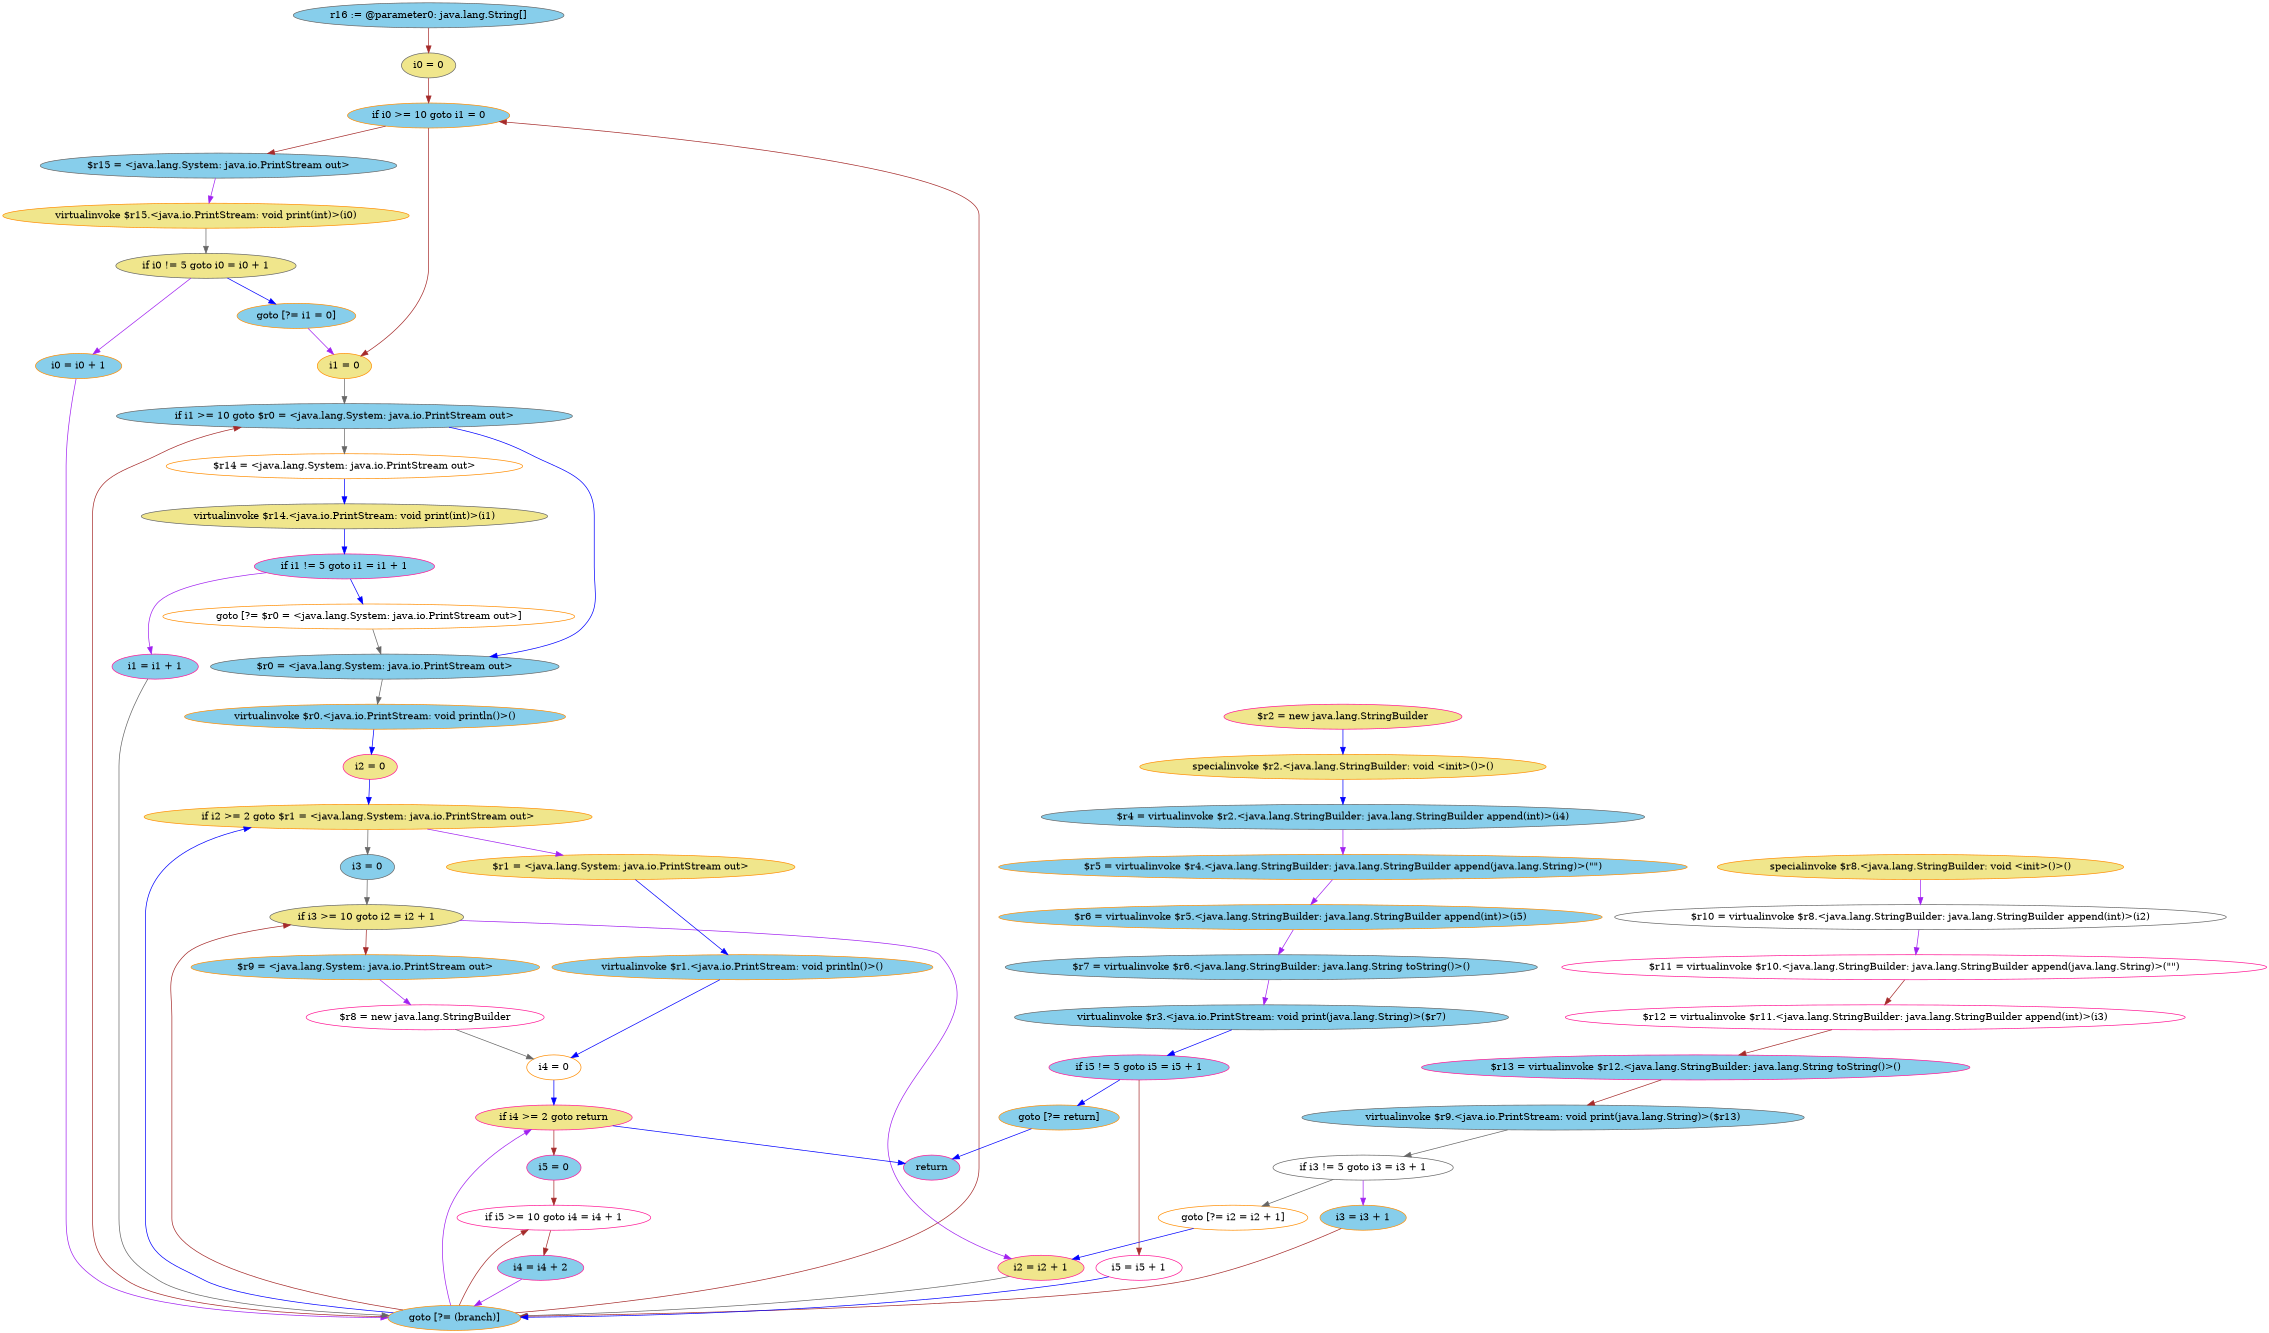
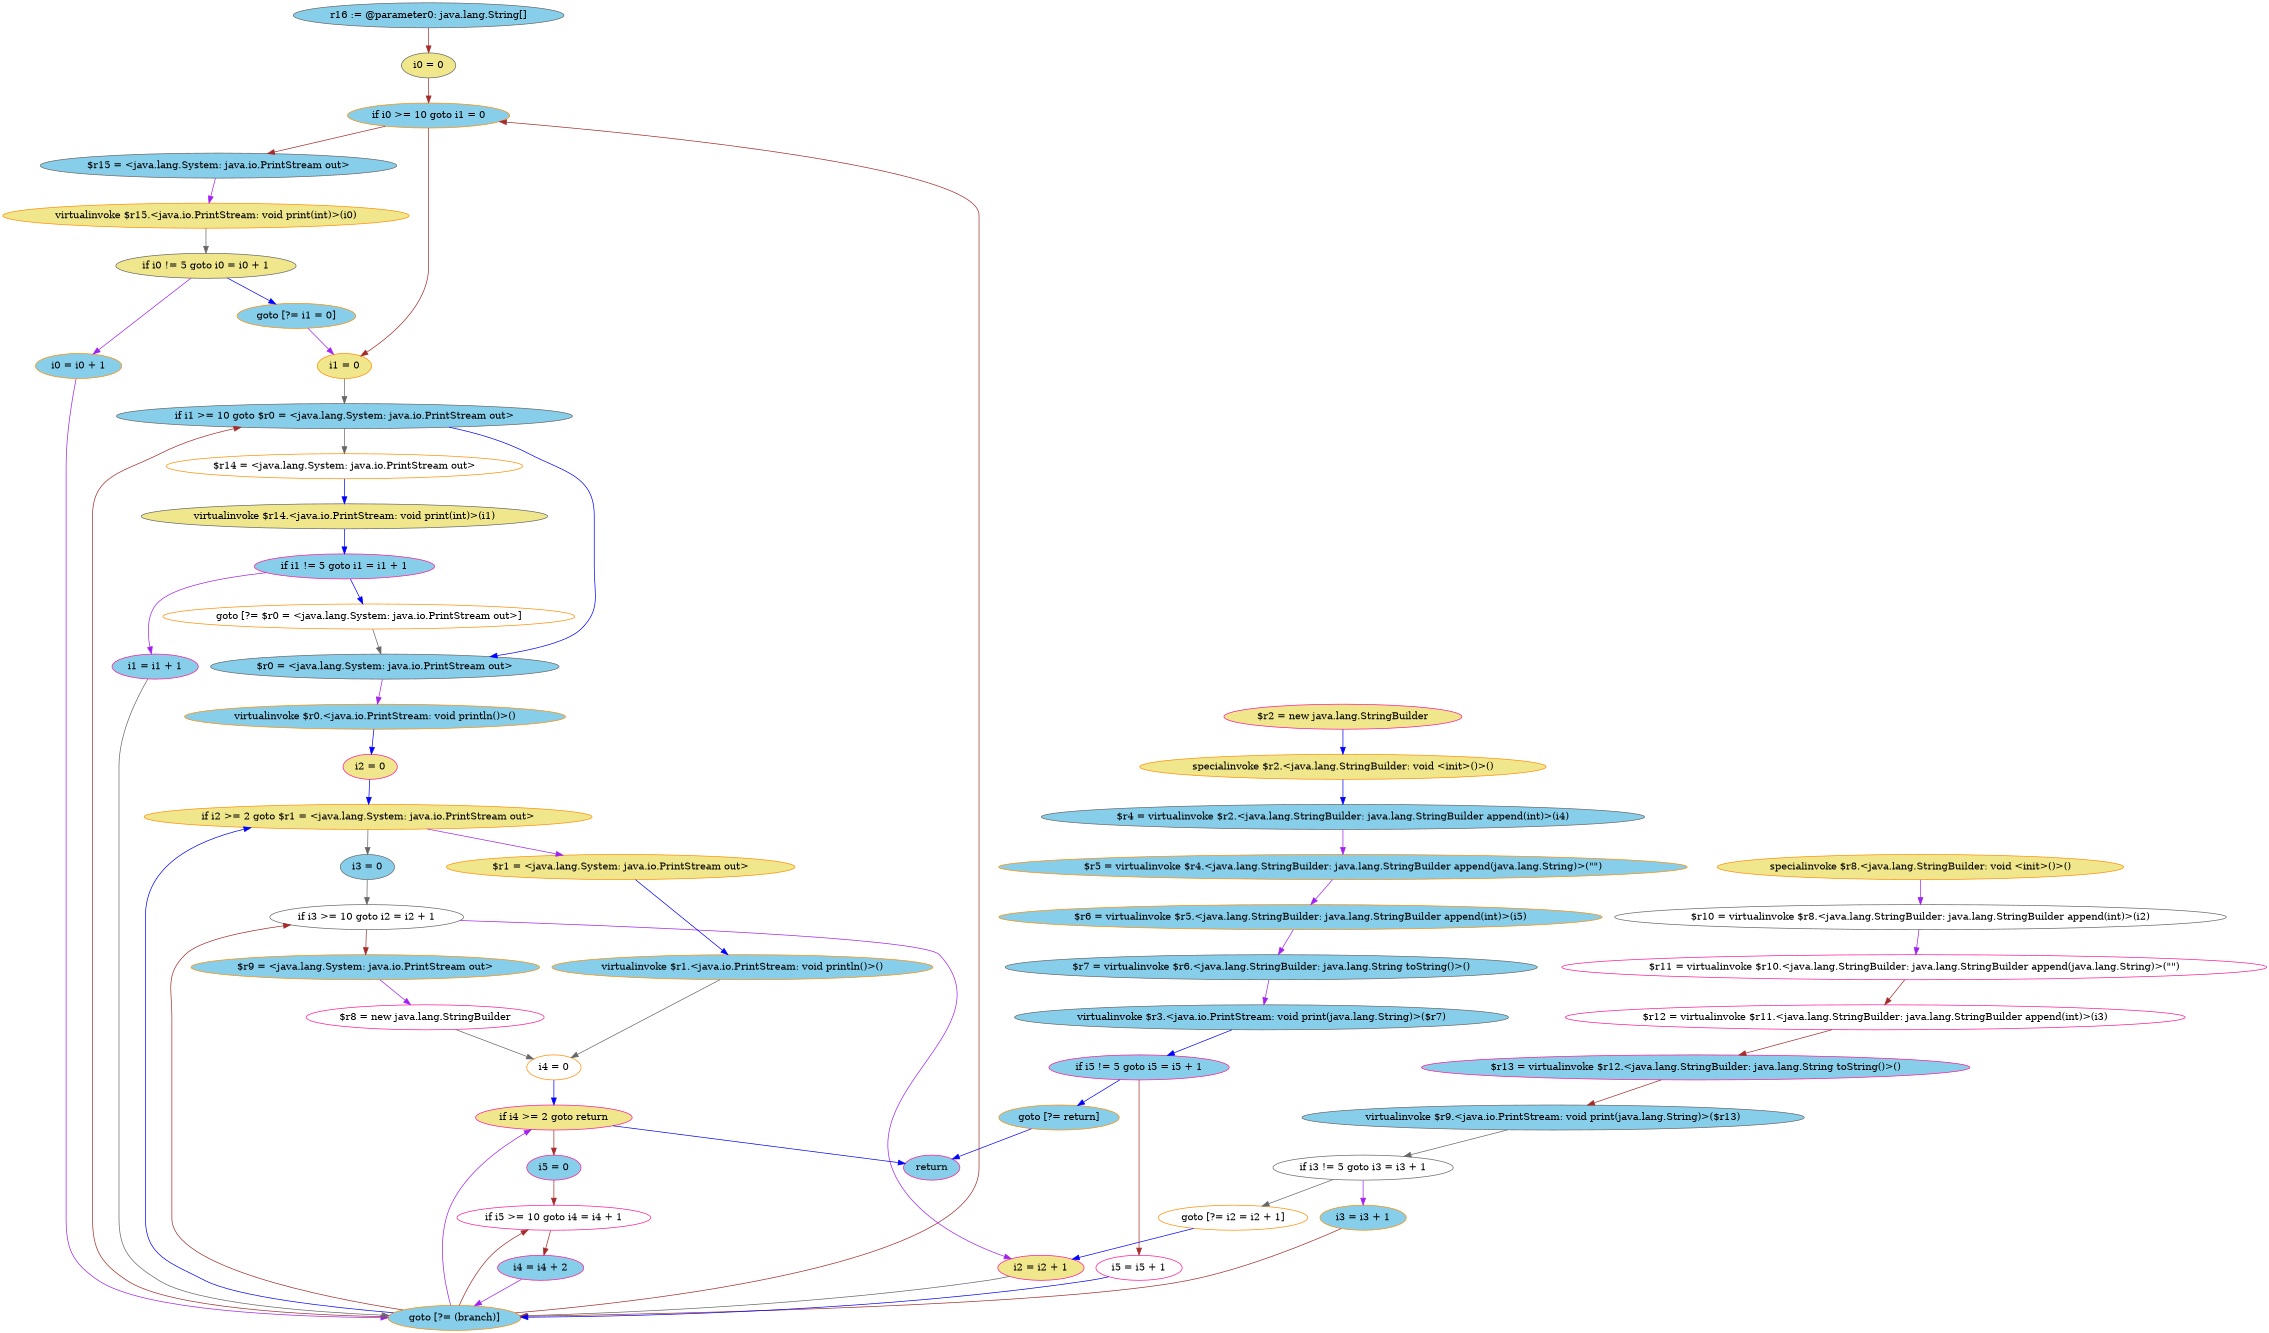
(381, 688) -> (381, 688)
(367, 917) -> (367, 917)
(649, 1017) -> (649, 1017)
